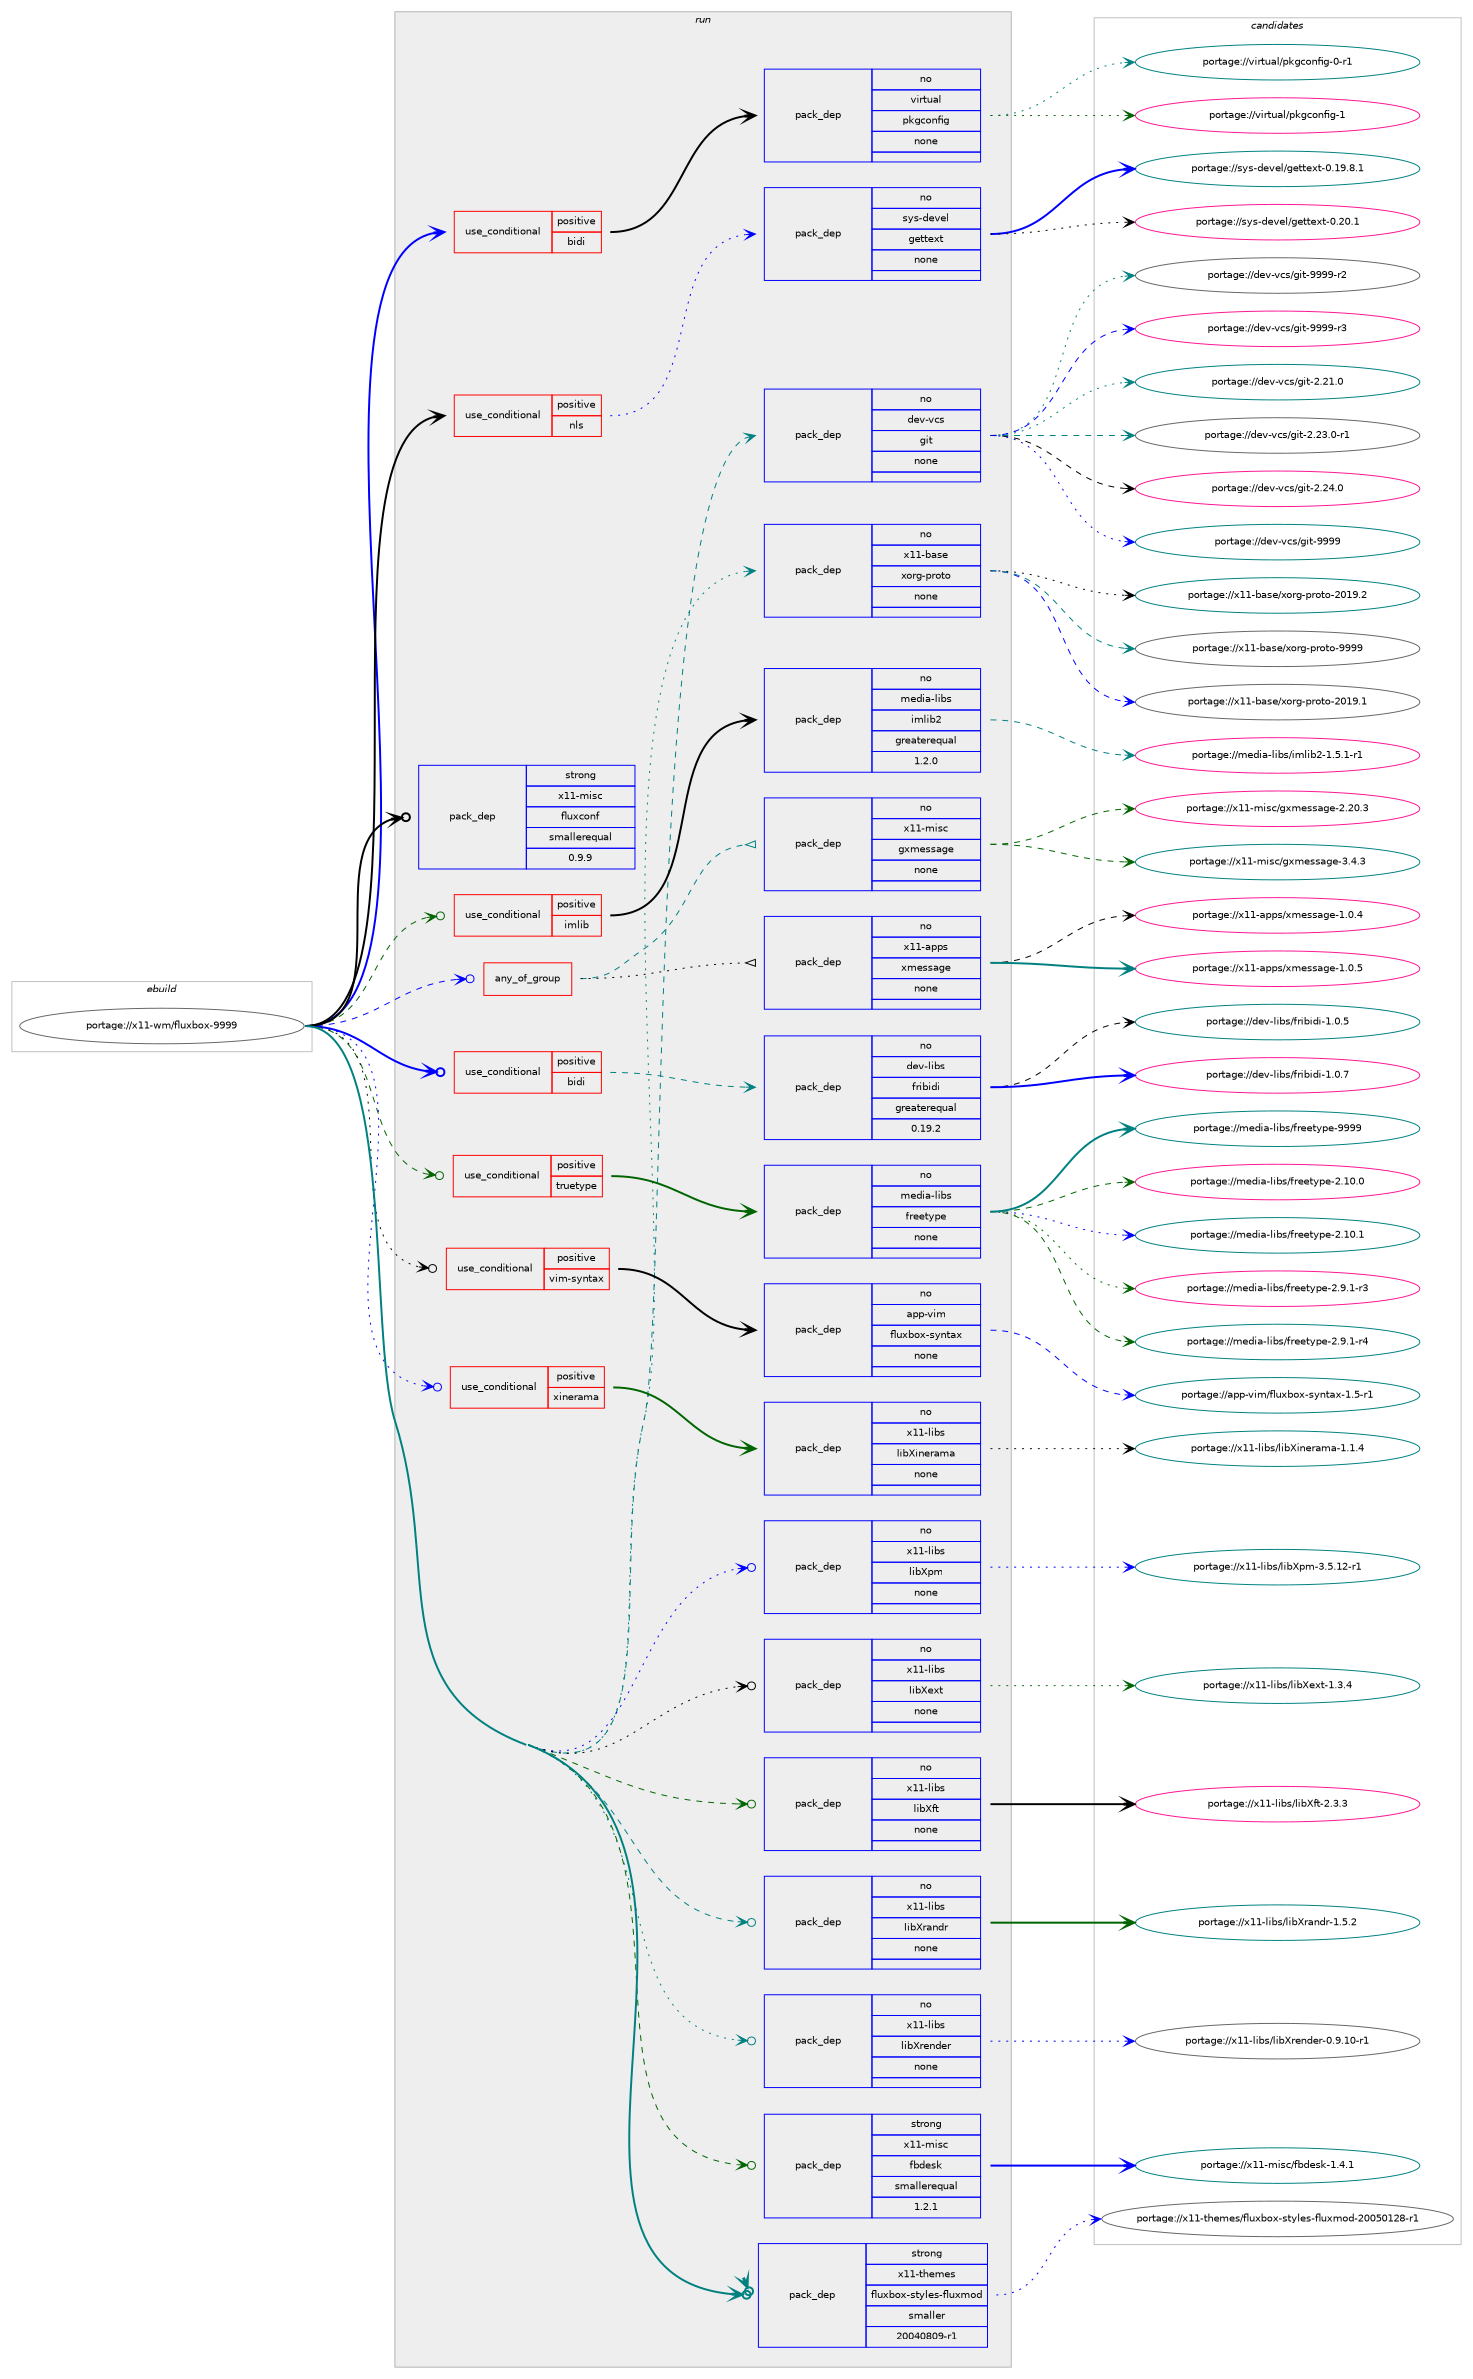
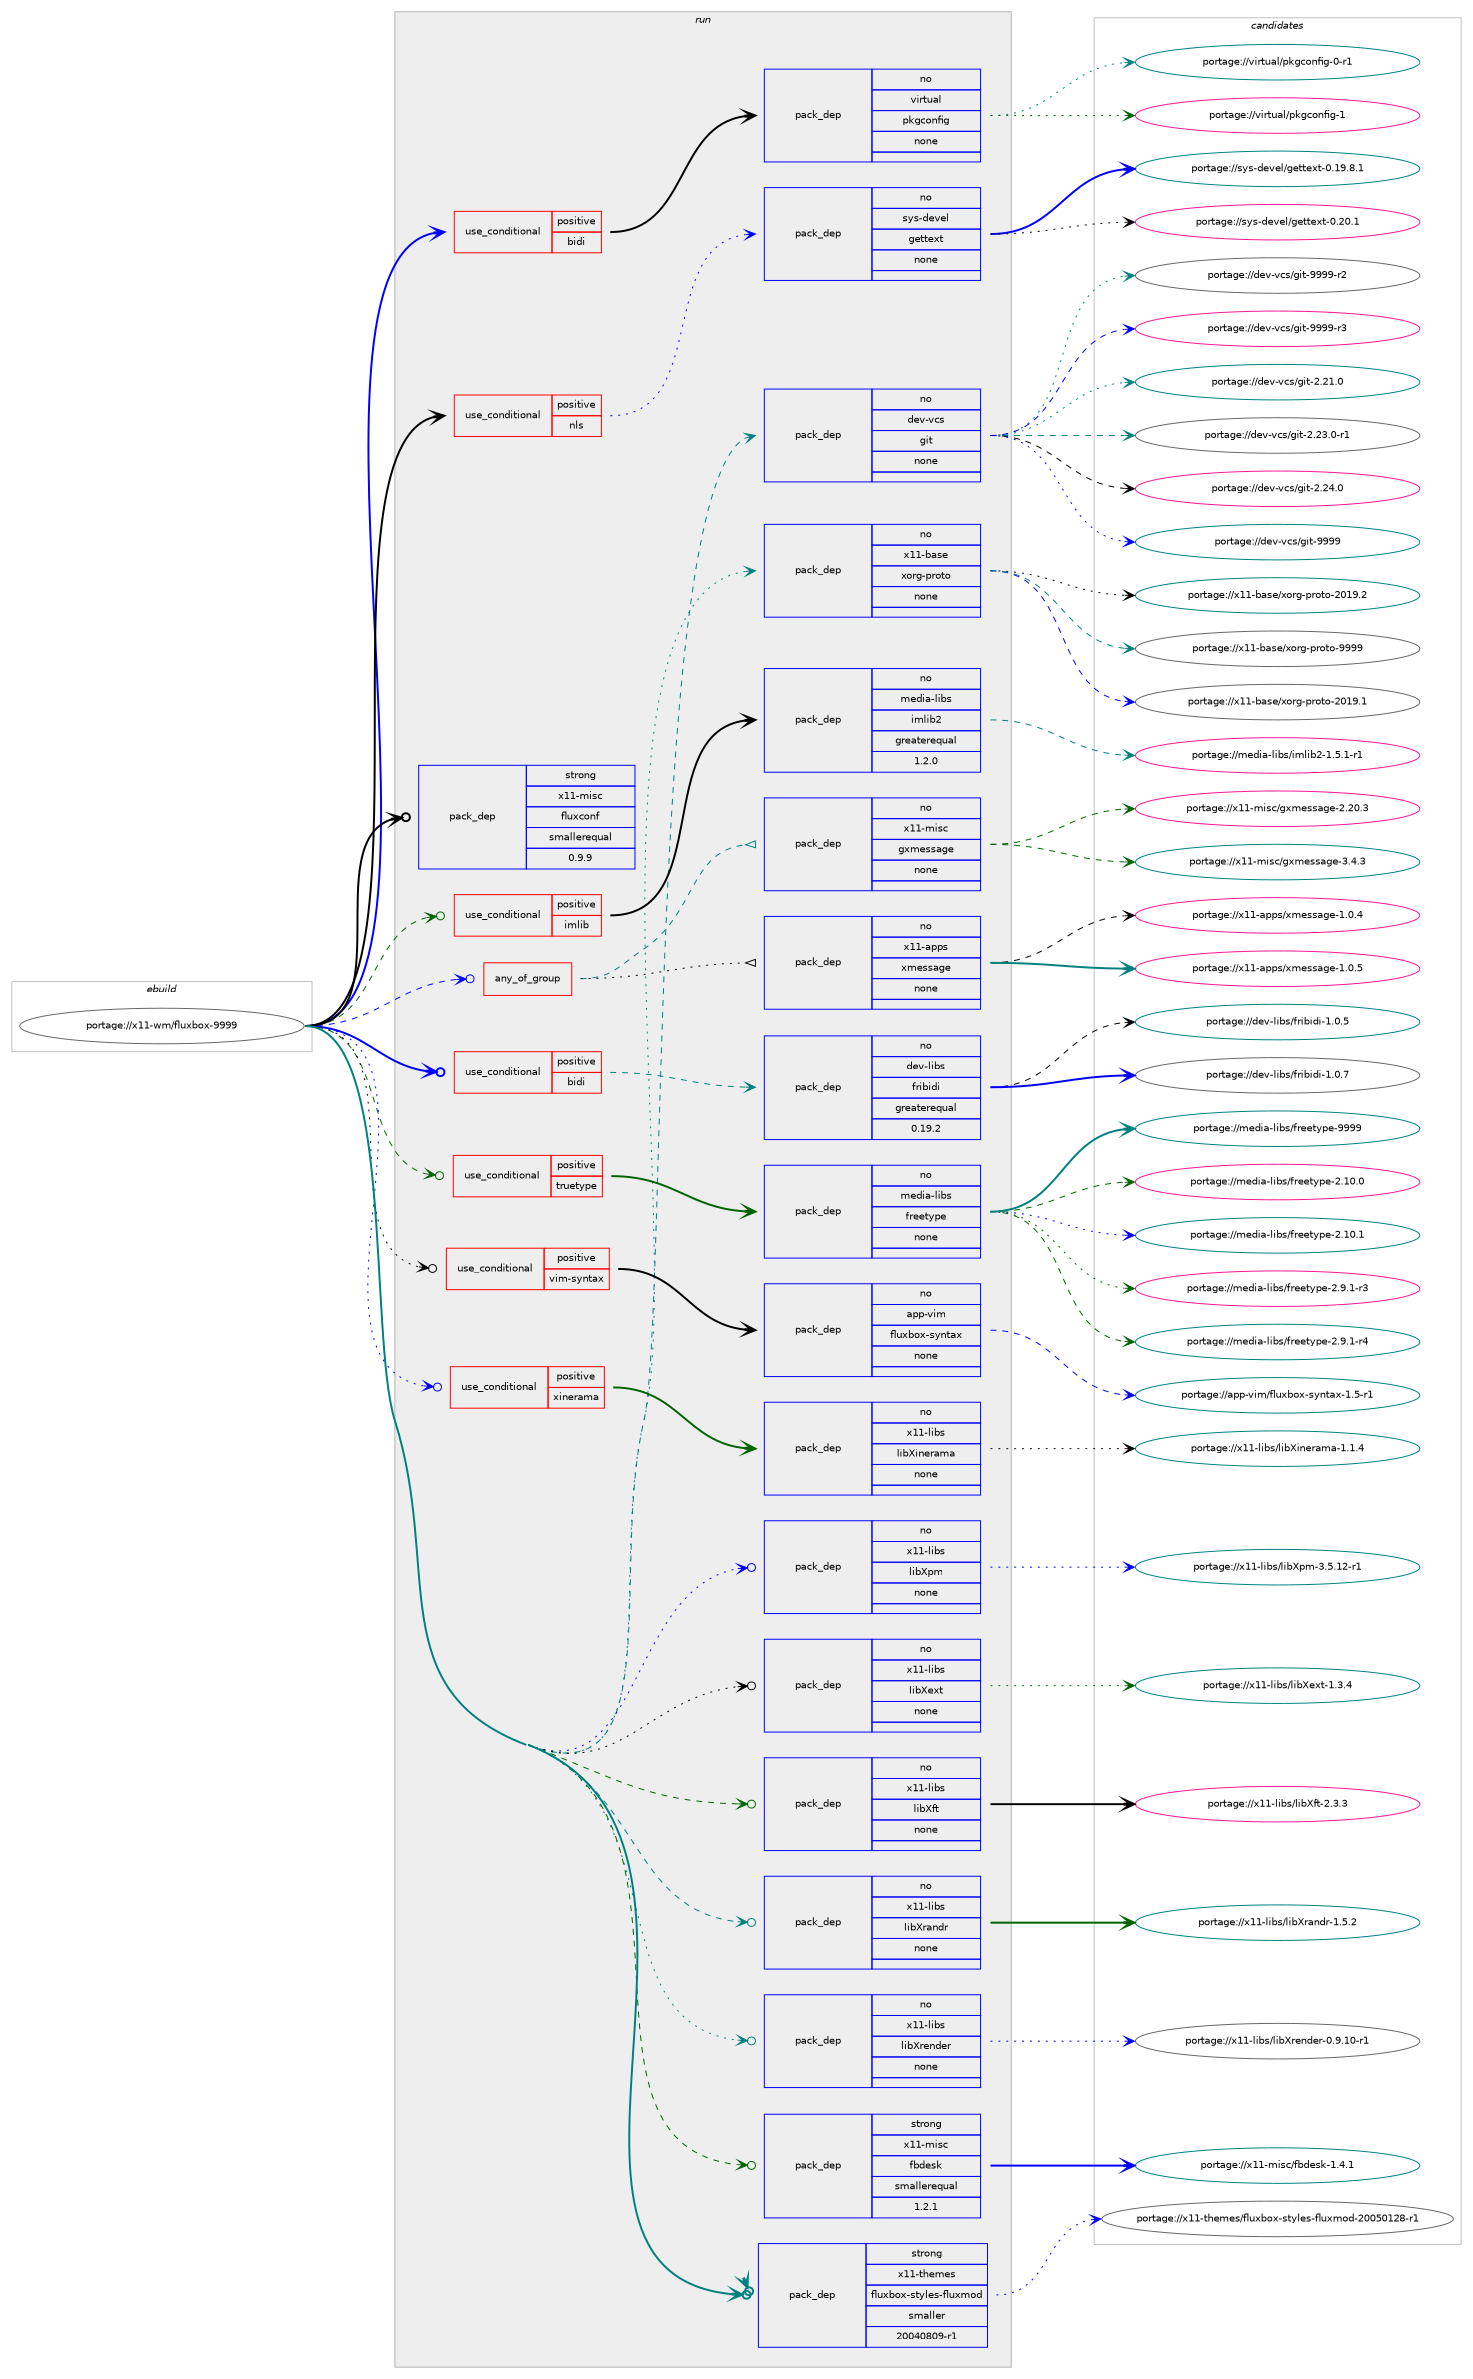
(1278, 1075) -> (1278, 1075)
